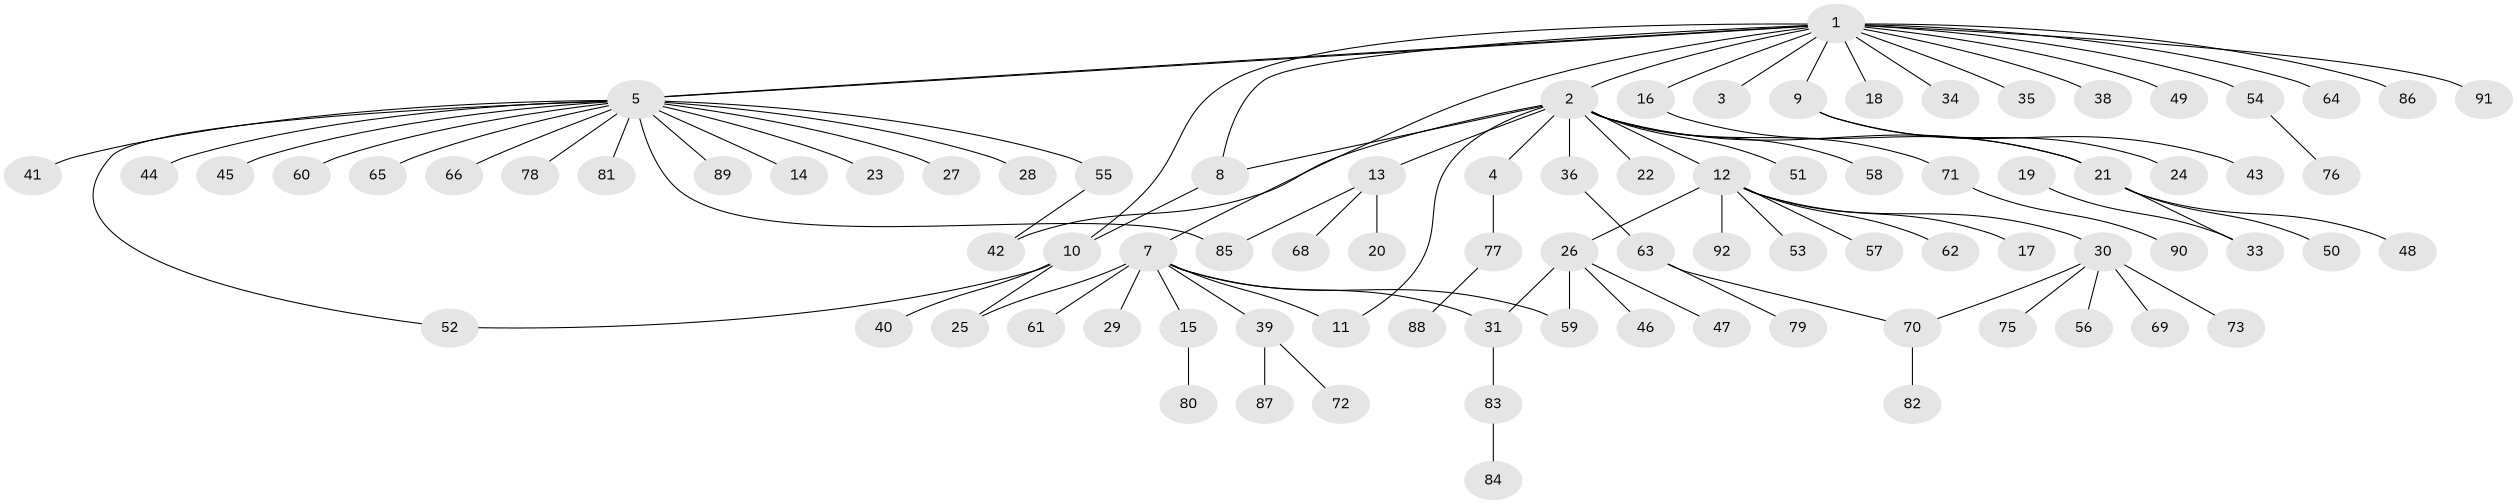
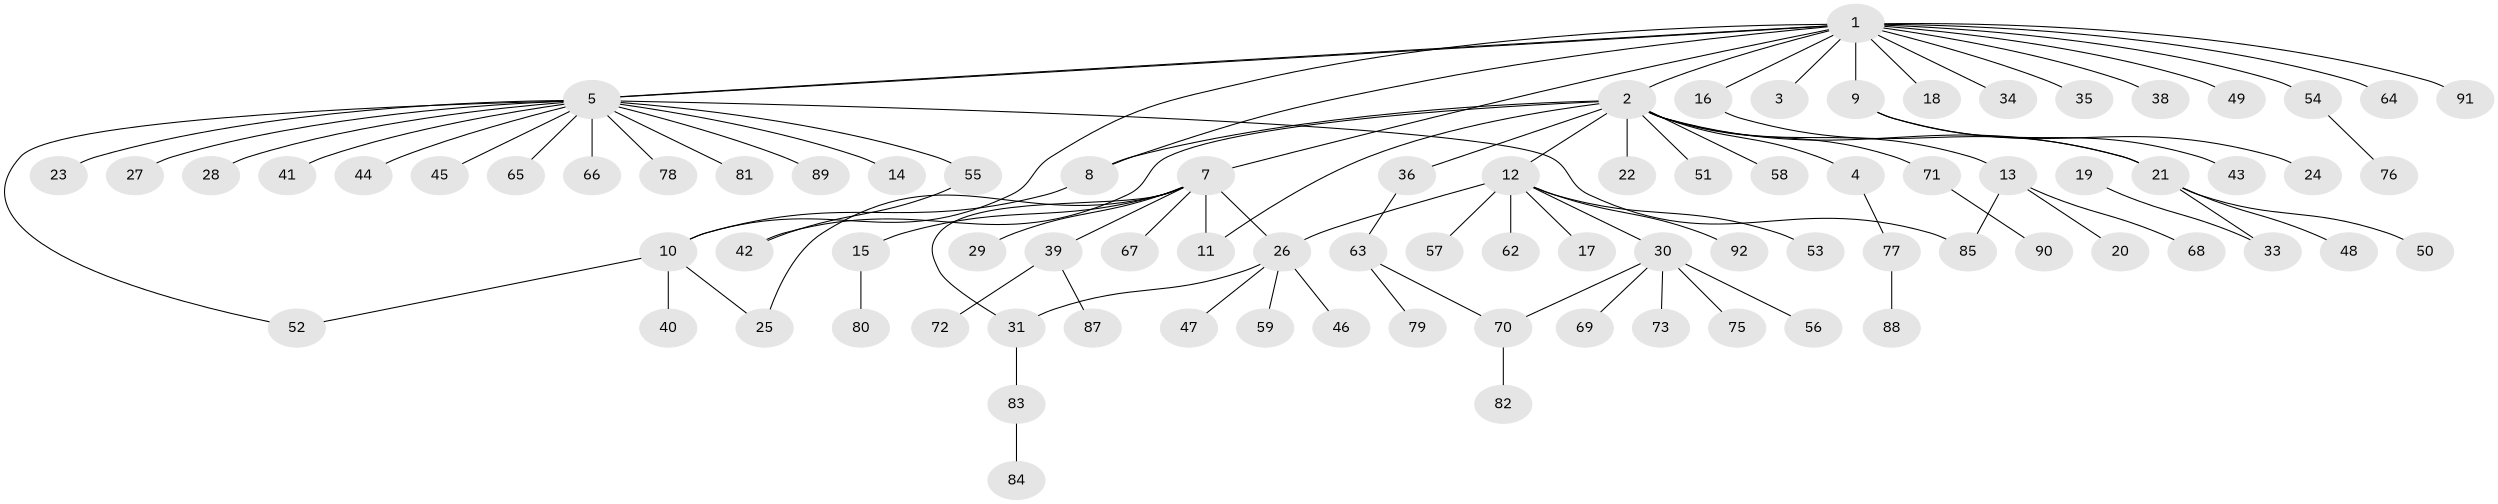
(2408, 99) -> none
(302, 176) -> none
(1407, 290) -> (1244, 214)
(1036, 328) -> (1130, 252)
